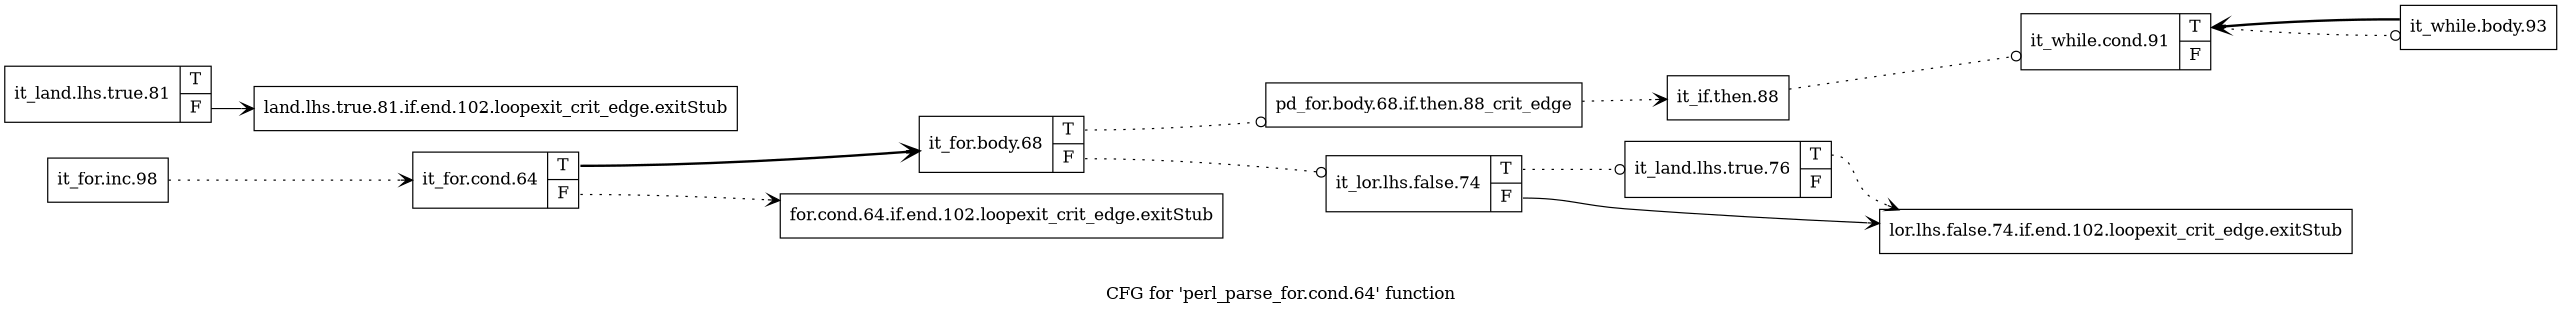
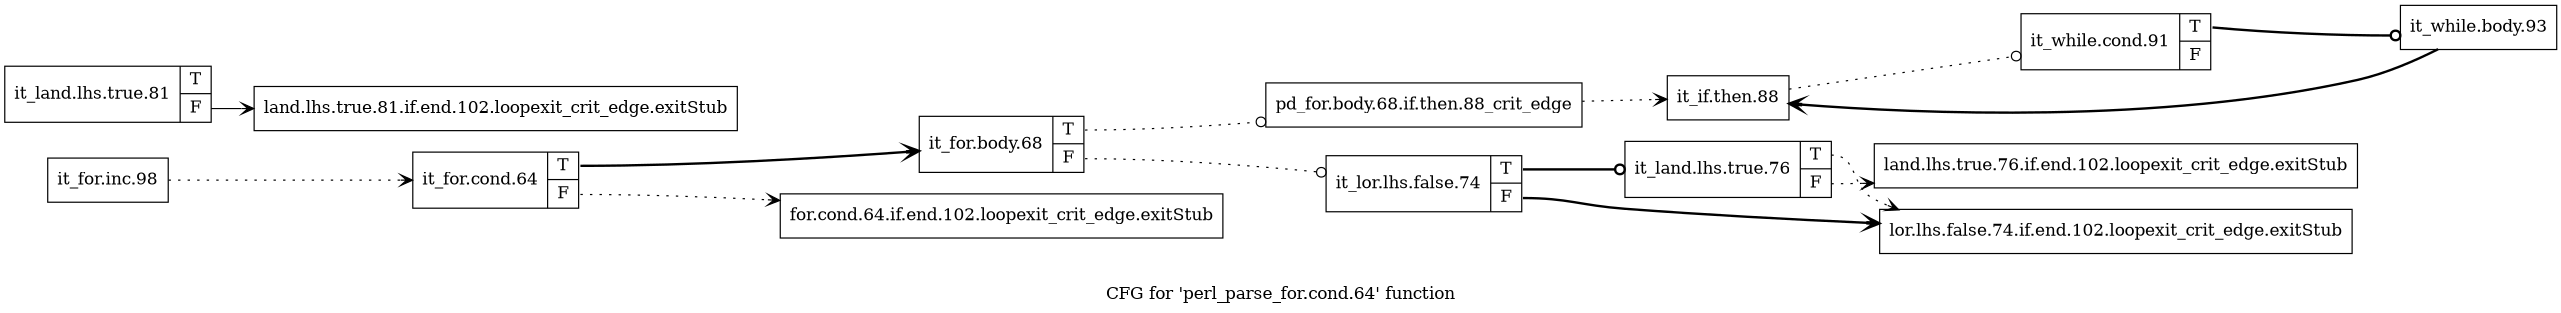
(2312, 21) -> (2124, 110)
(2301, 33) -> (2301, 33)
none -> (2116, 166)
(1569, 169) -> (1569, 169)
(1695, 214) -> (1695, 214)
